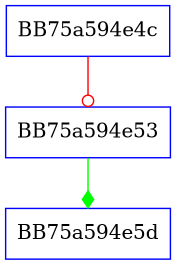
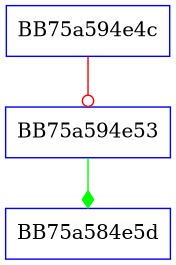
(88, 234) -> (88, 234)
